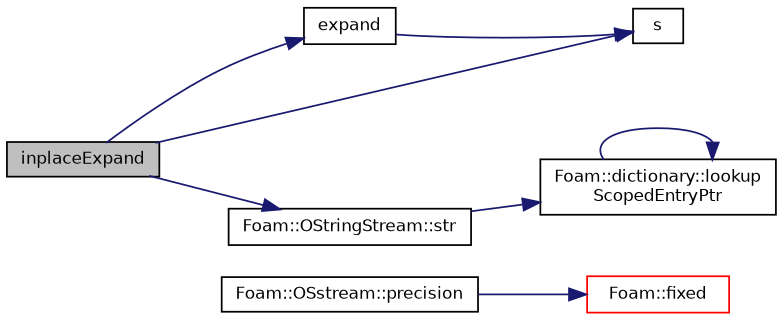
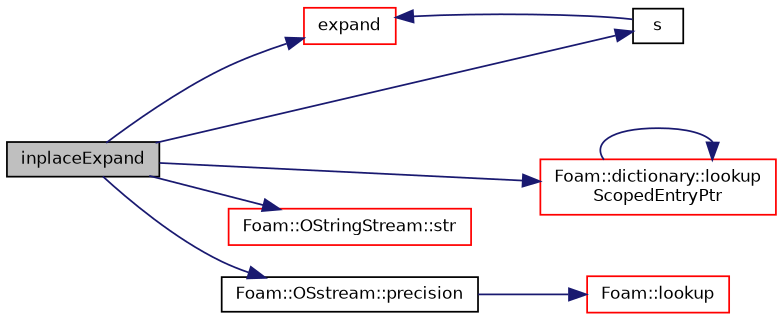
(350, 26) -> (350, 26)
(505, 38) -> (523, 14)
(658, 187) -> (658, 187)
(497, 208) -> (341, 172)
(350, 227) -> (350, 227)
none -> (171, 232)
(658, 294) -> (658, 294)
